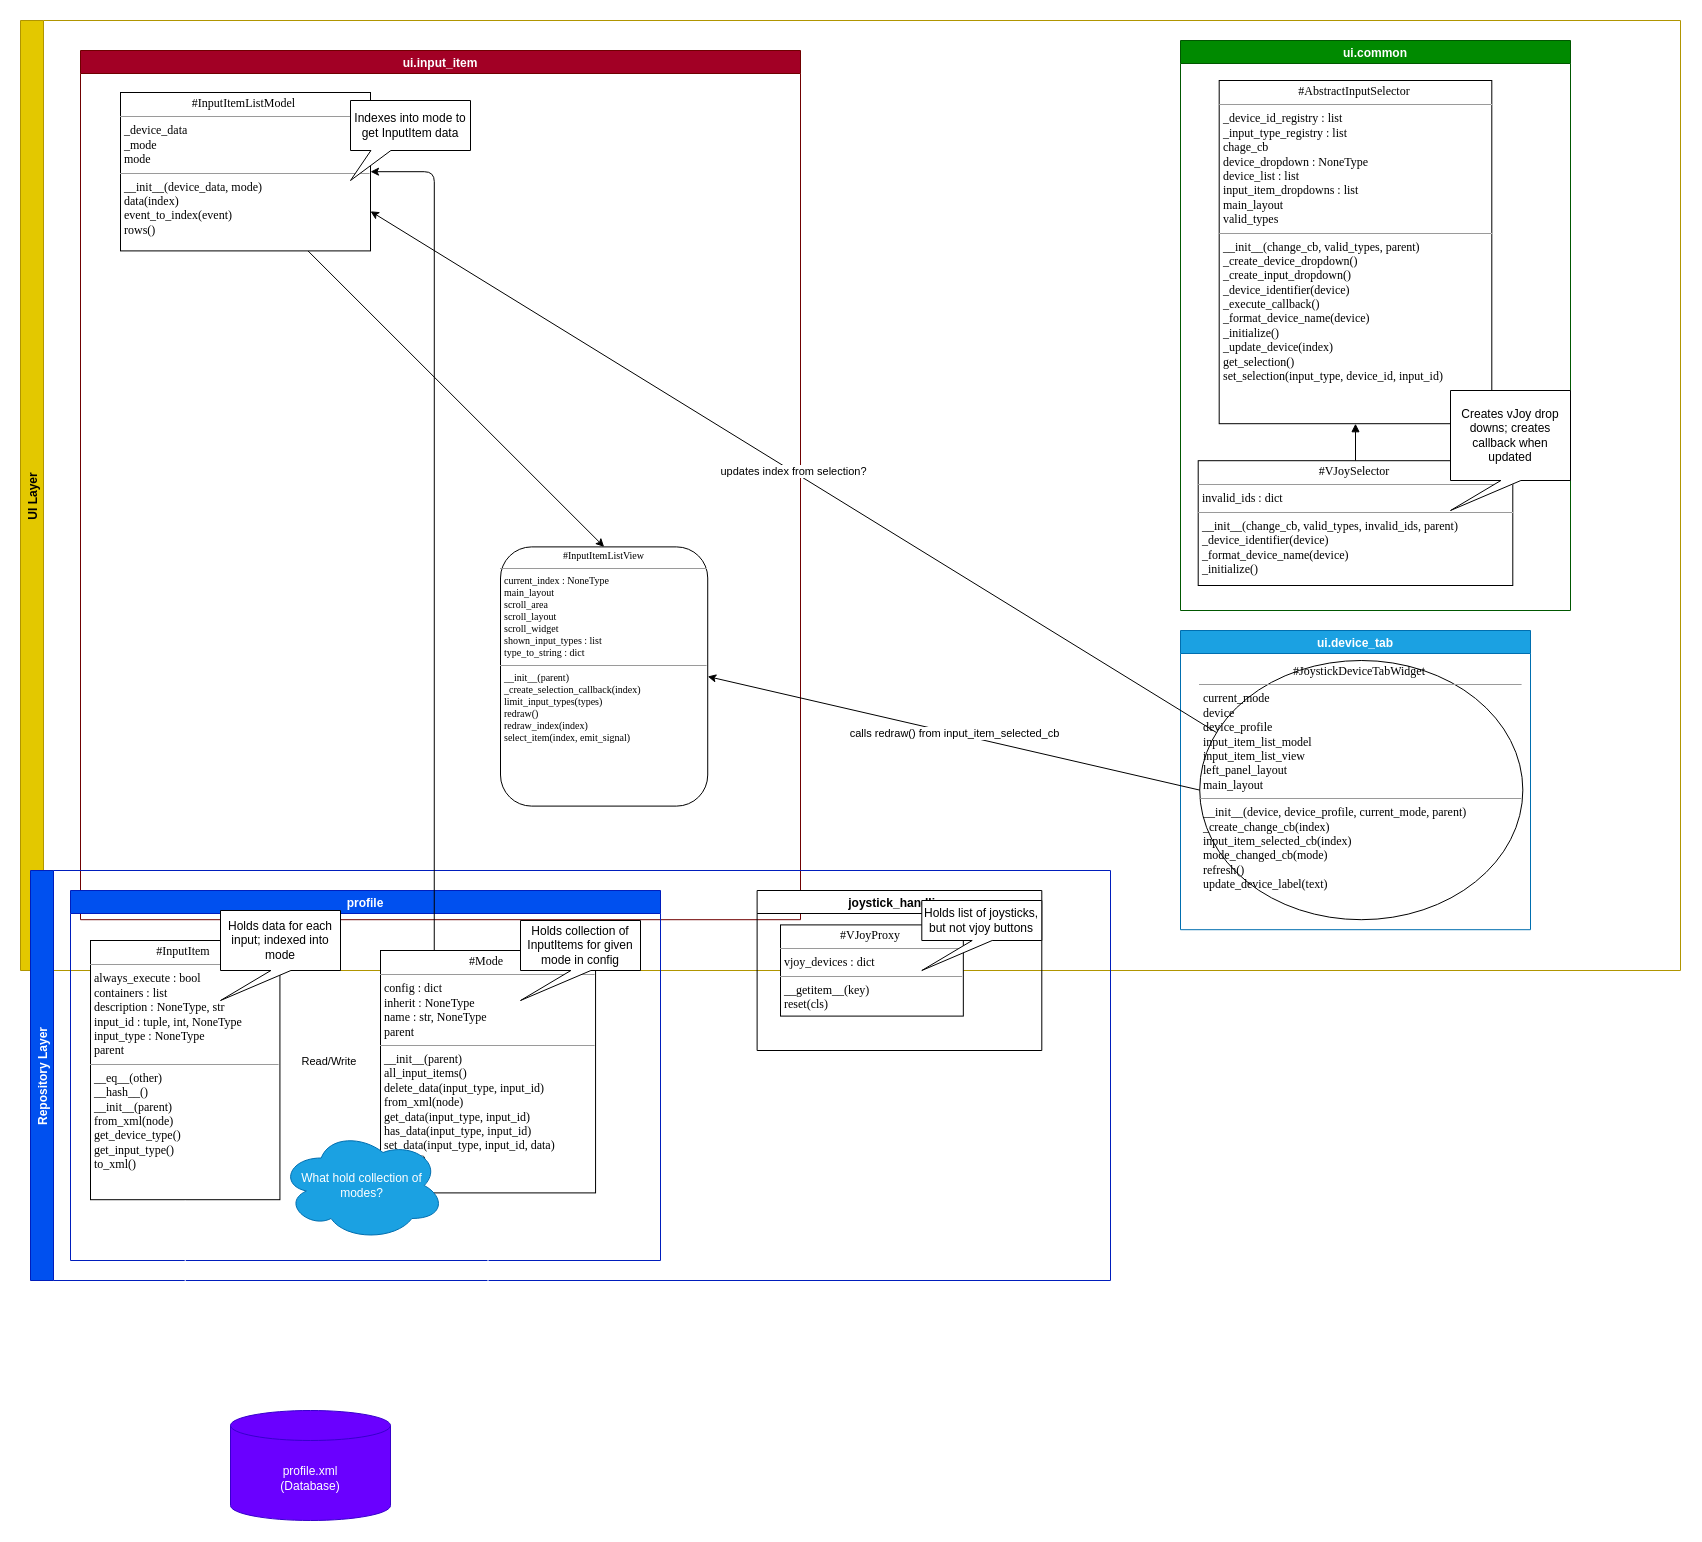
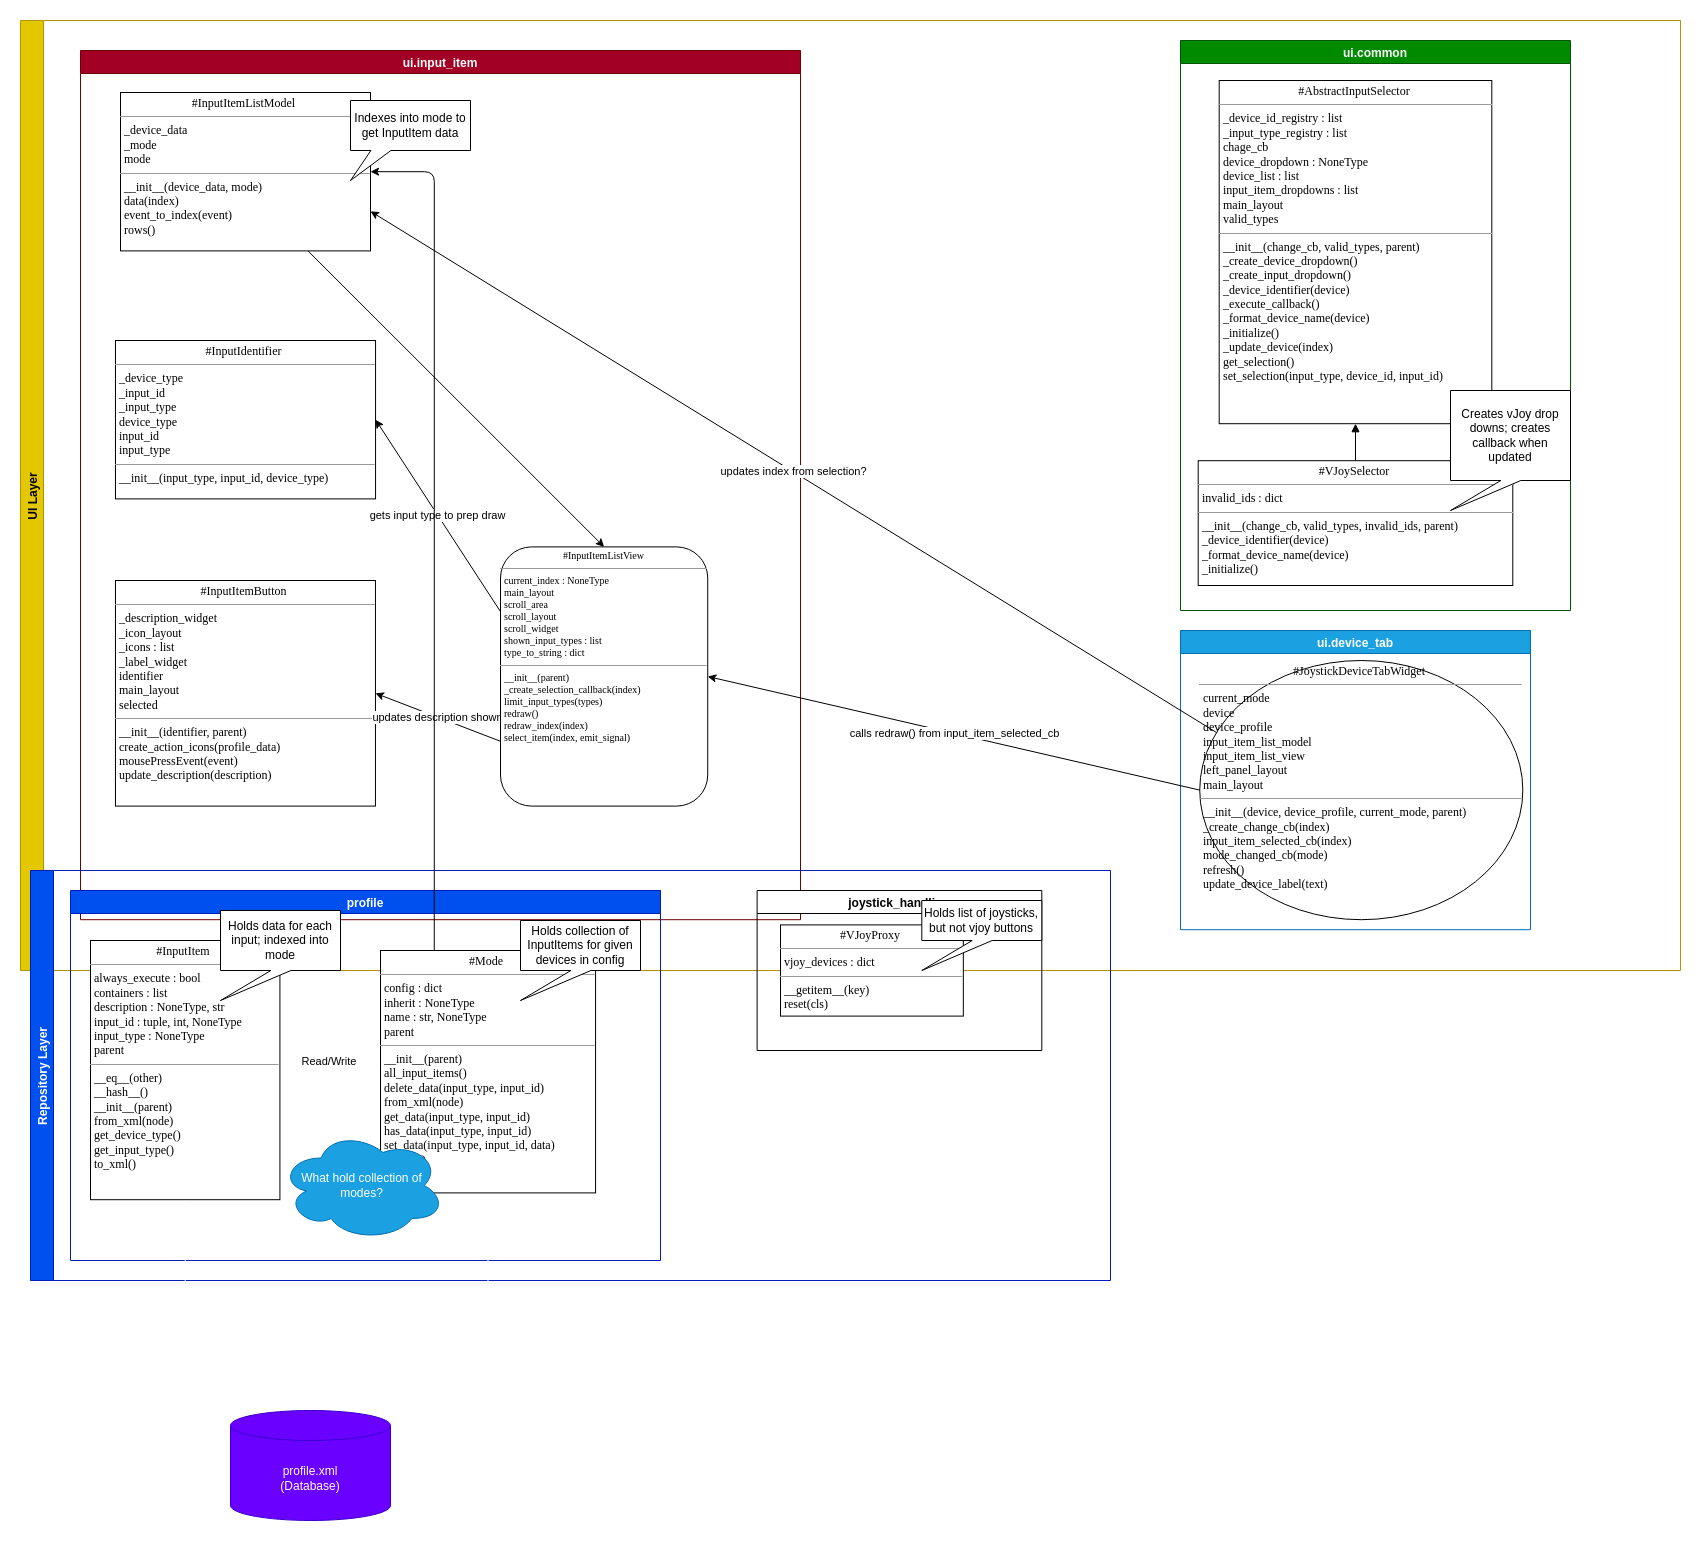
none -> (246, 420)
none -> (440, 518)
none -> (245, 693)
none -> (441, 719)
(581, 946) -> (581, 946)
